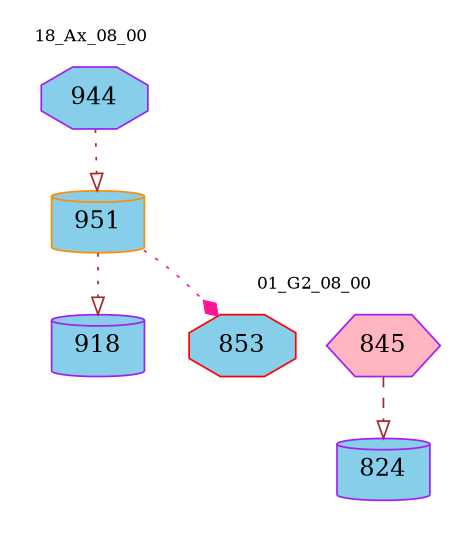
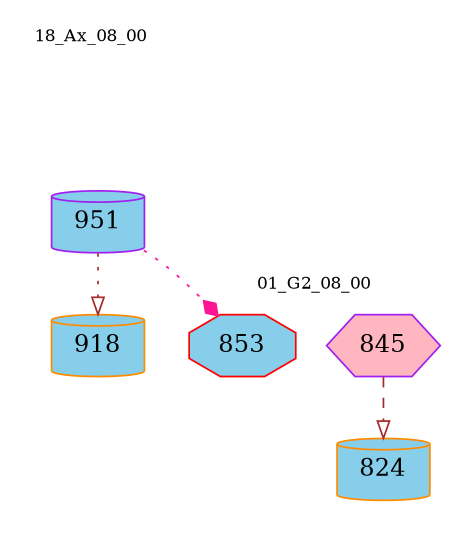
(95, 98) -> none
(98, 222) -> (98, 222)
(98, 346) -> (98, 346)
(383, 469) -> (383, 469)
